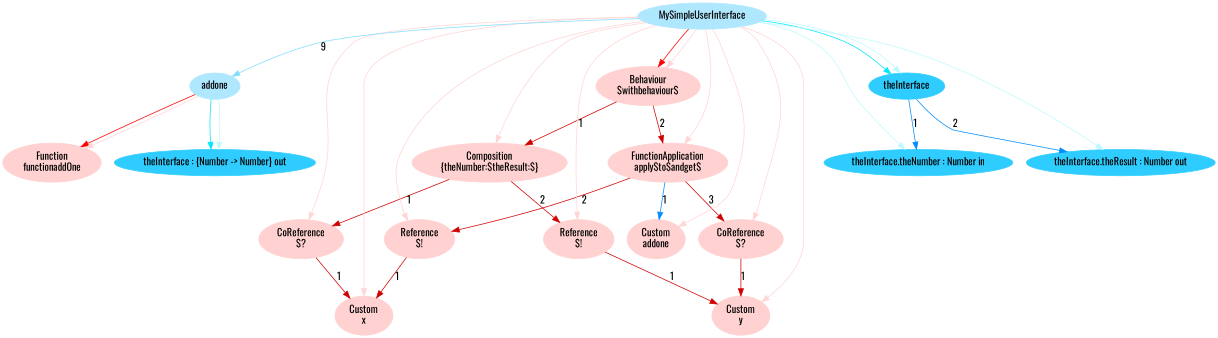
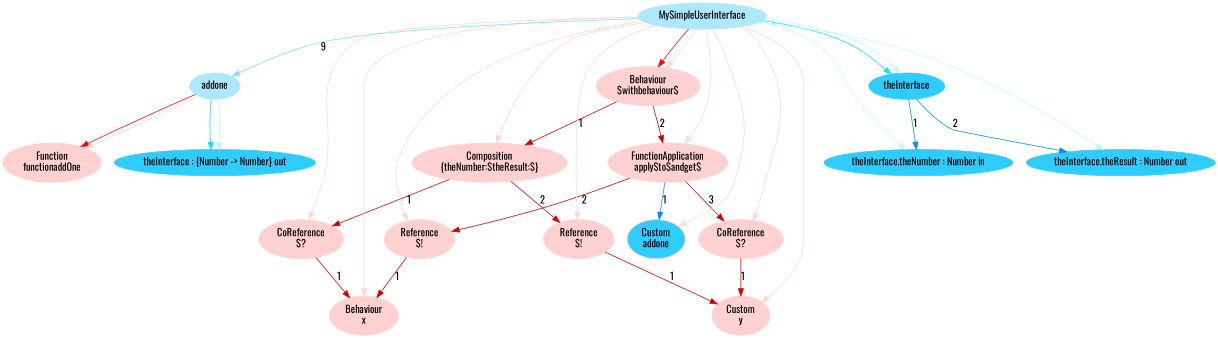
(656, 239) -> (656, 239)
(364, 316) -> (364, 316)
